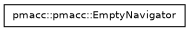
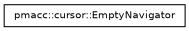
(95, 16) -> (95, 16)
